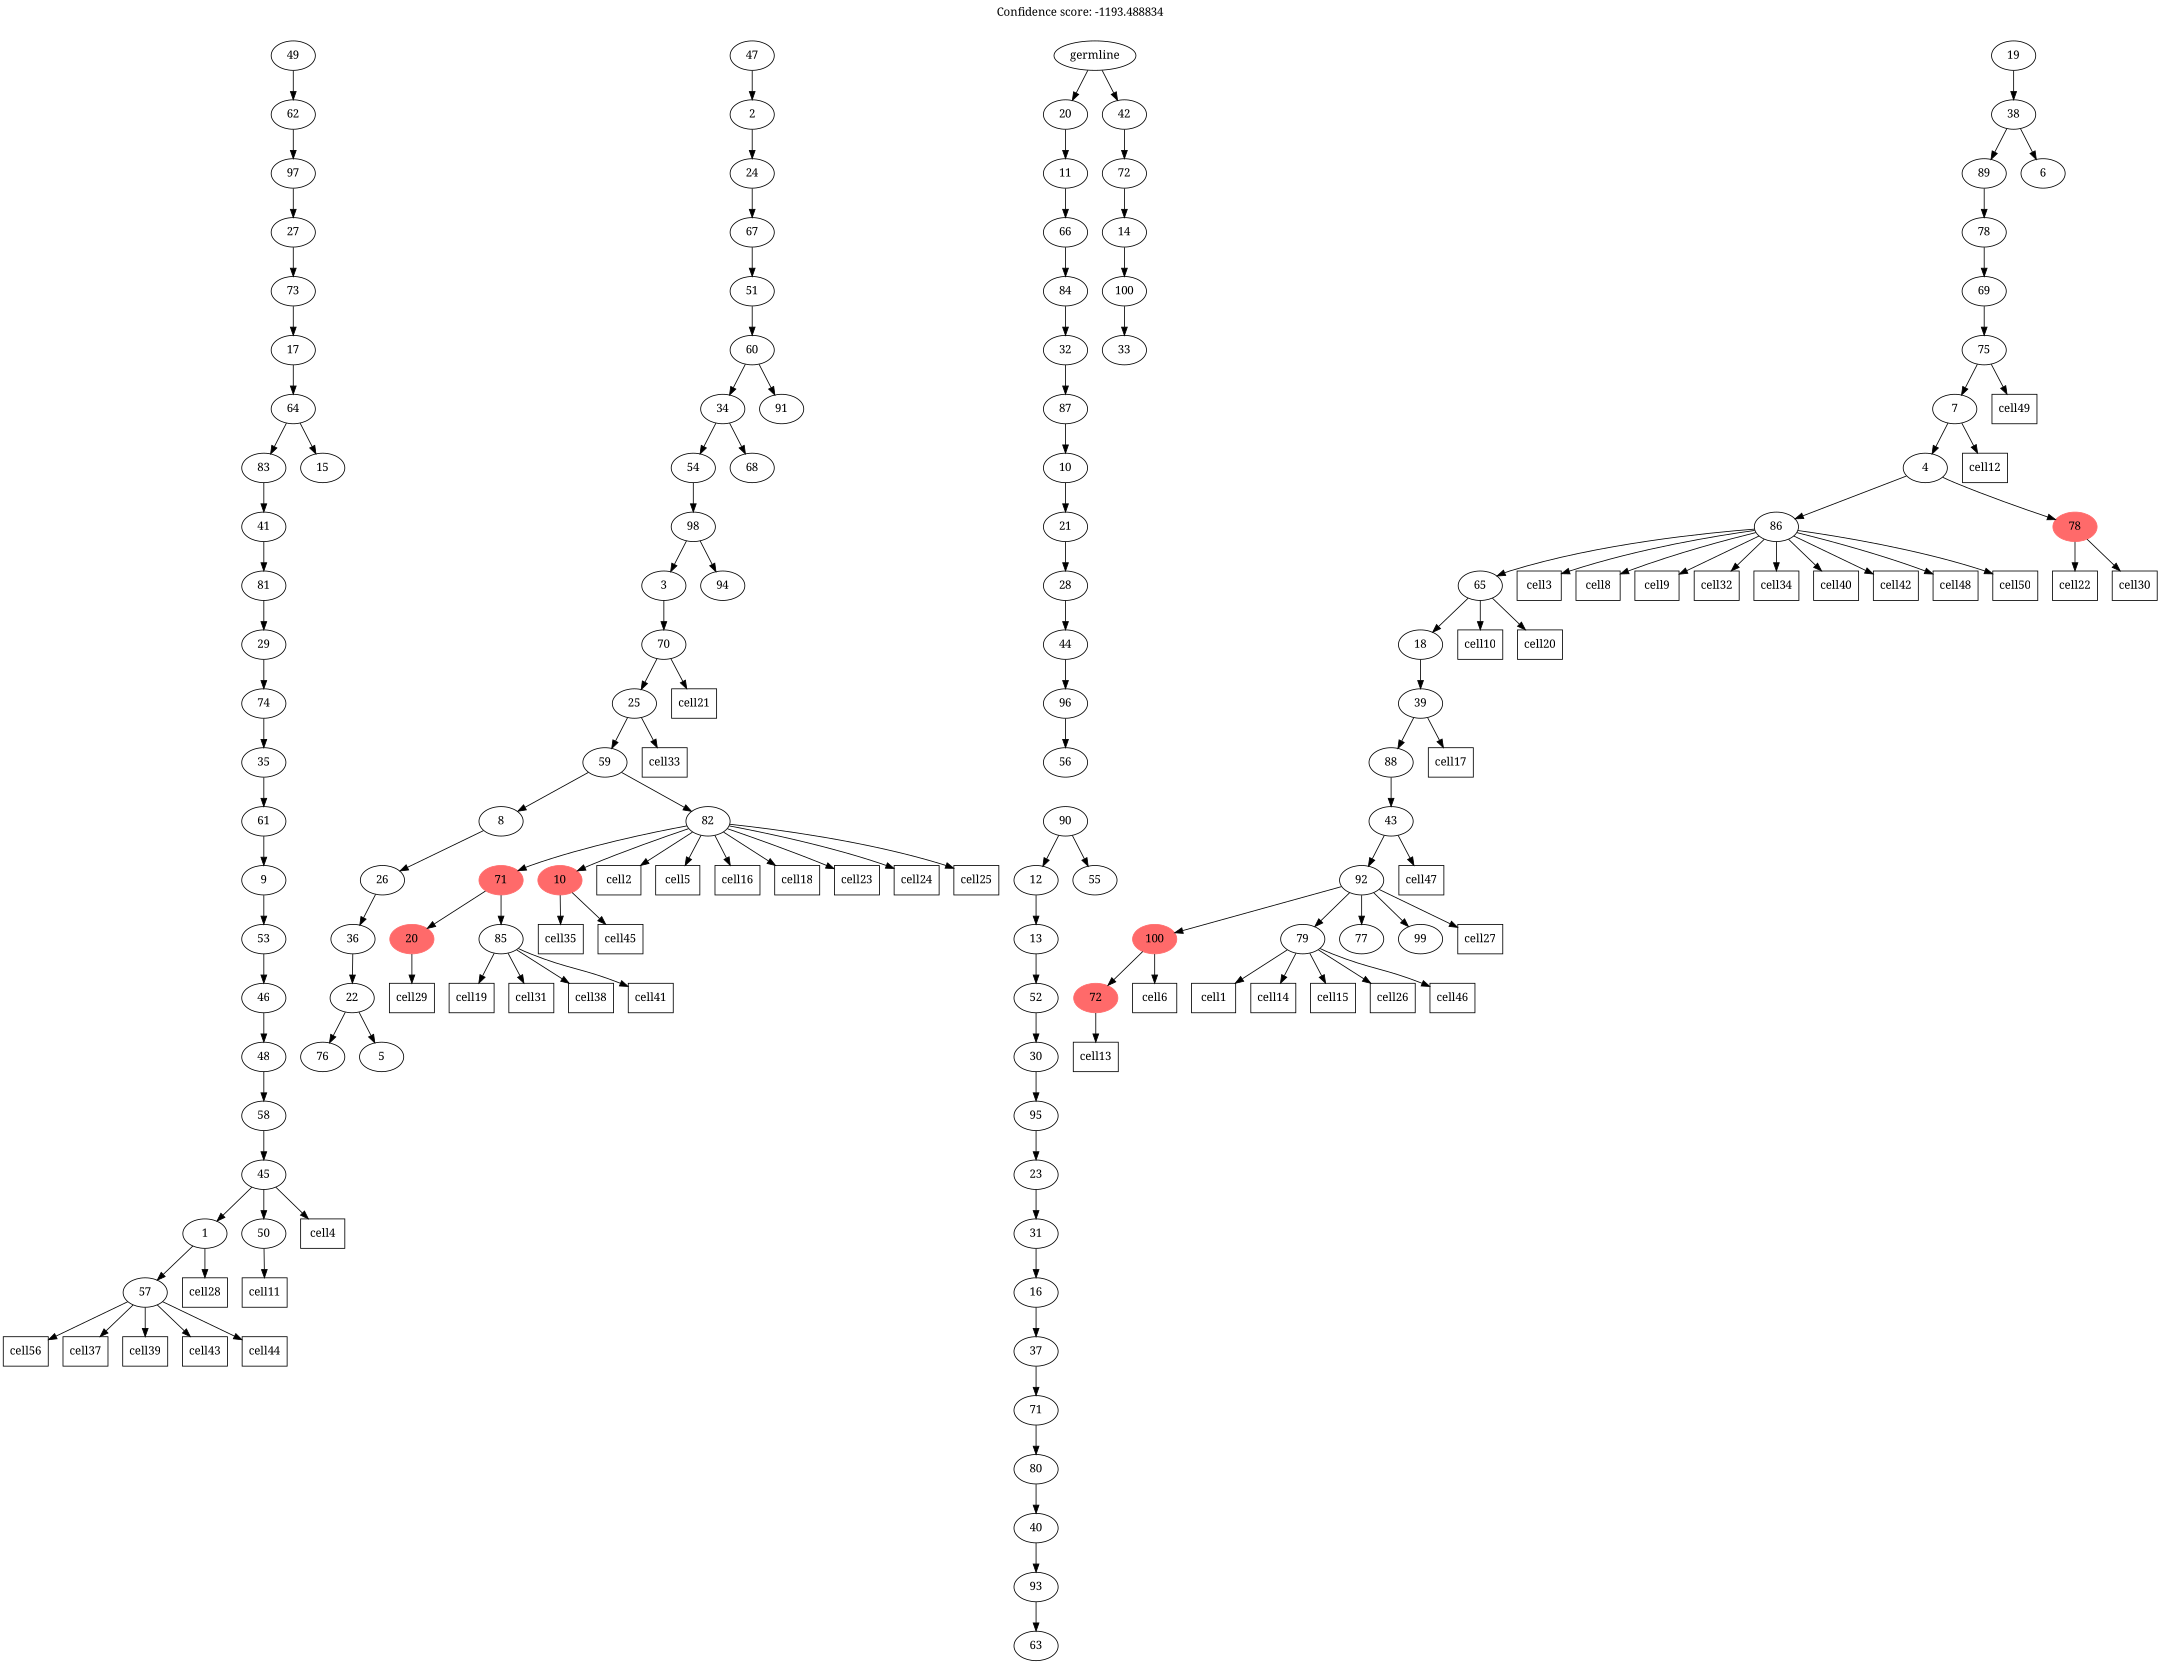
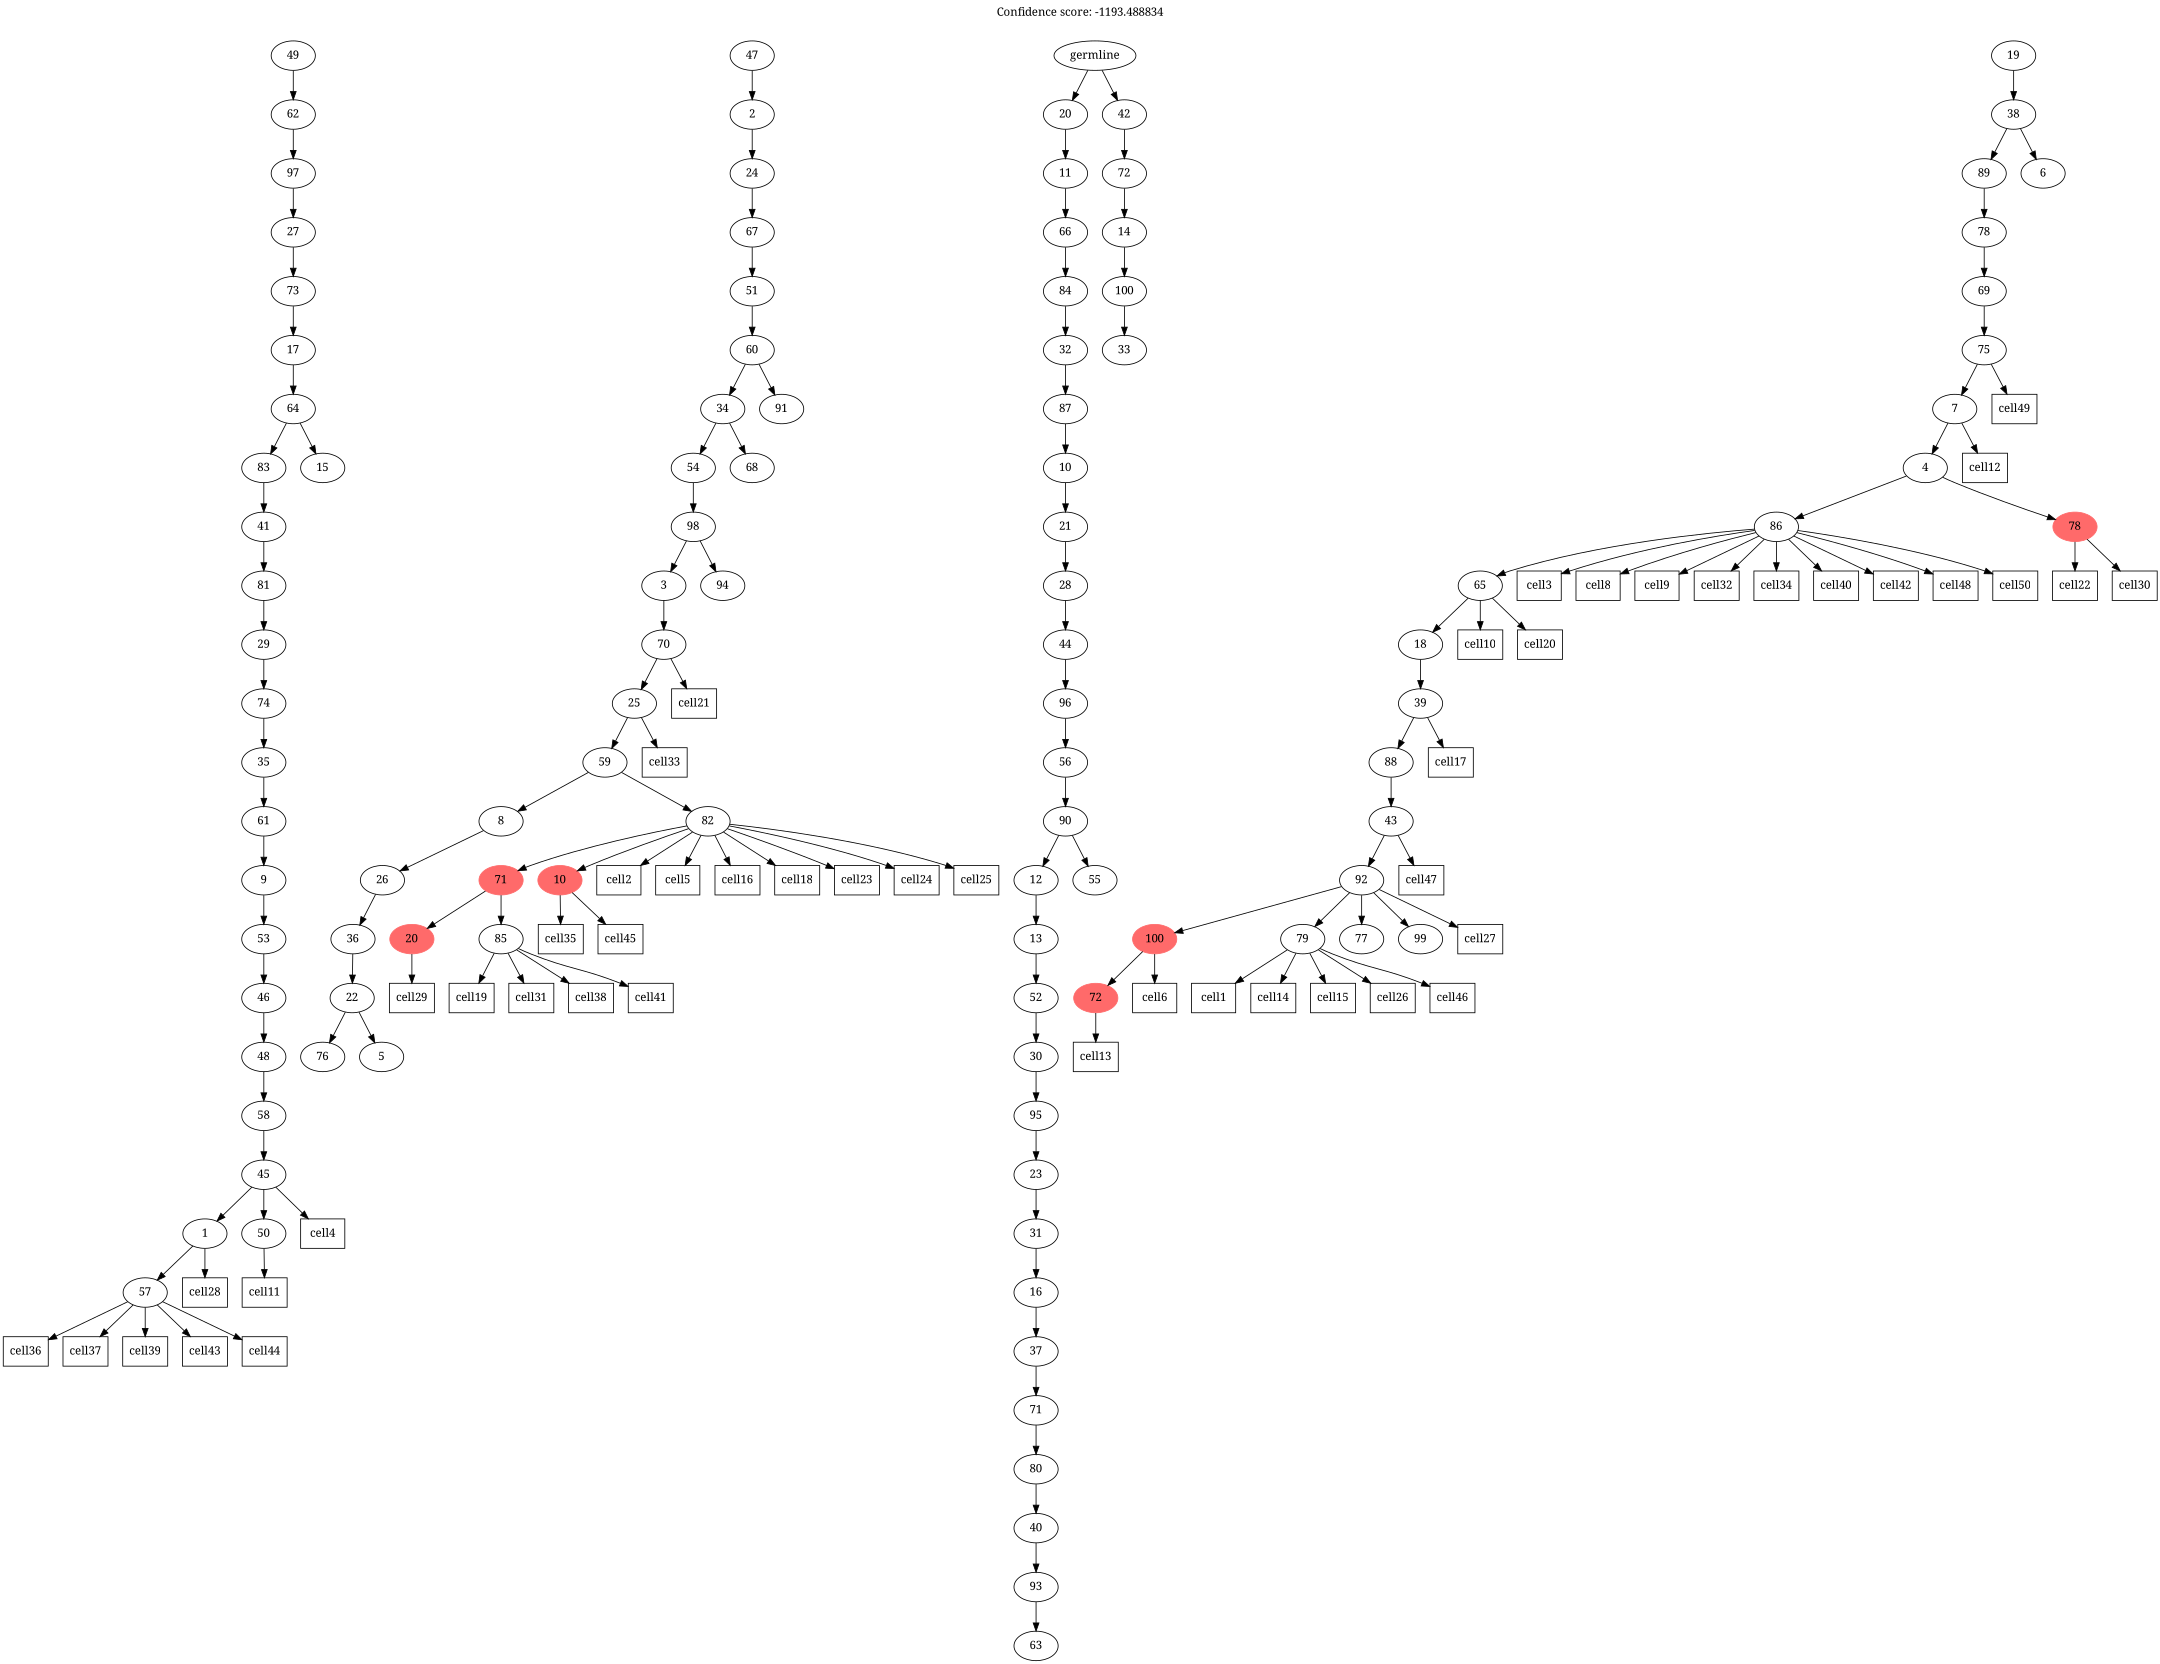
none -> (1066, 788)
(26, 1351) -> (26, 1351)
